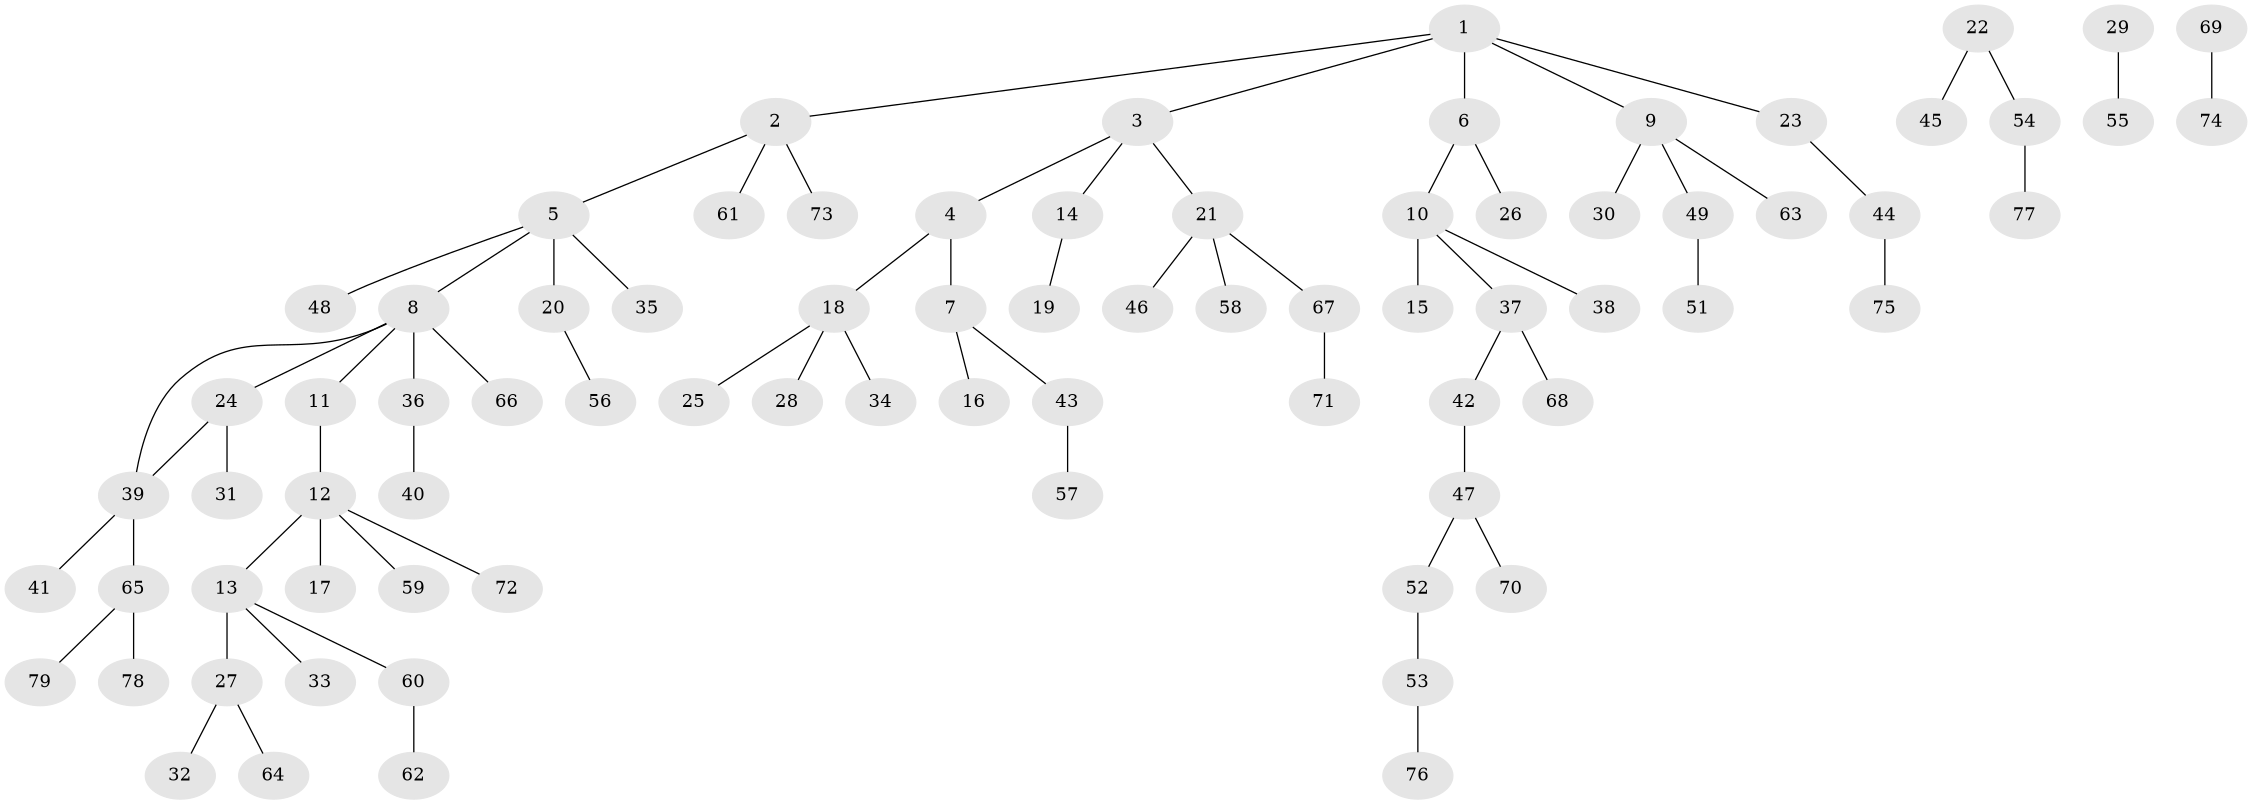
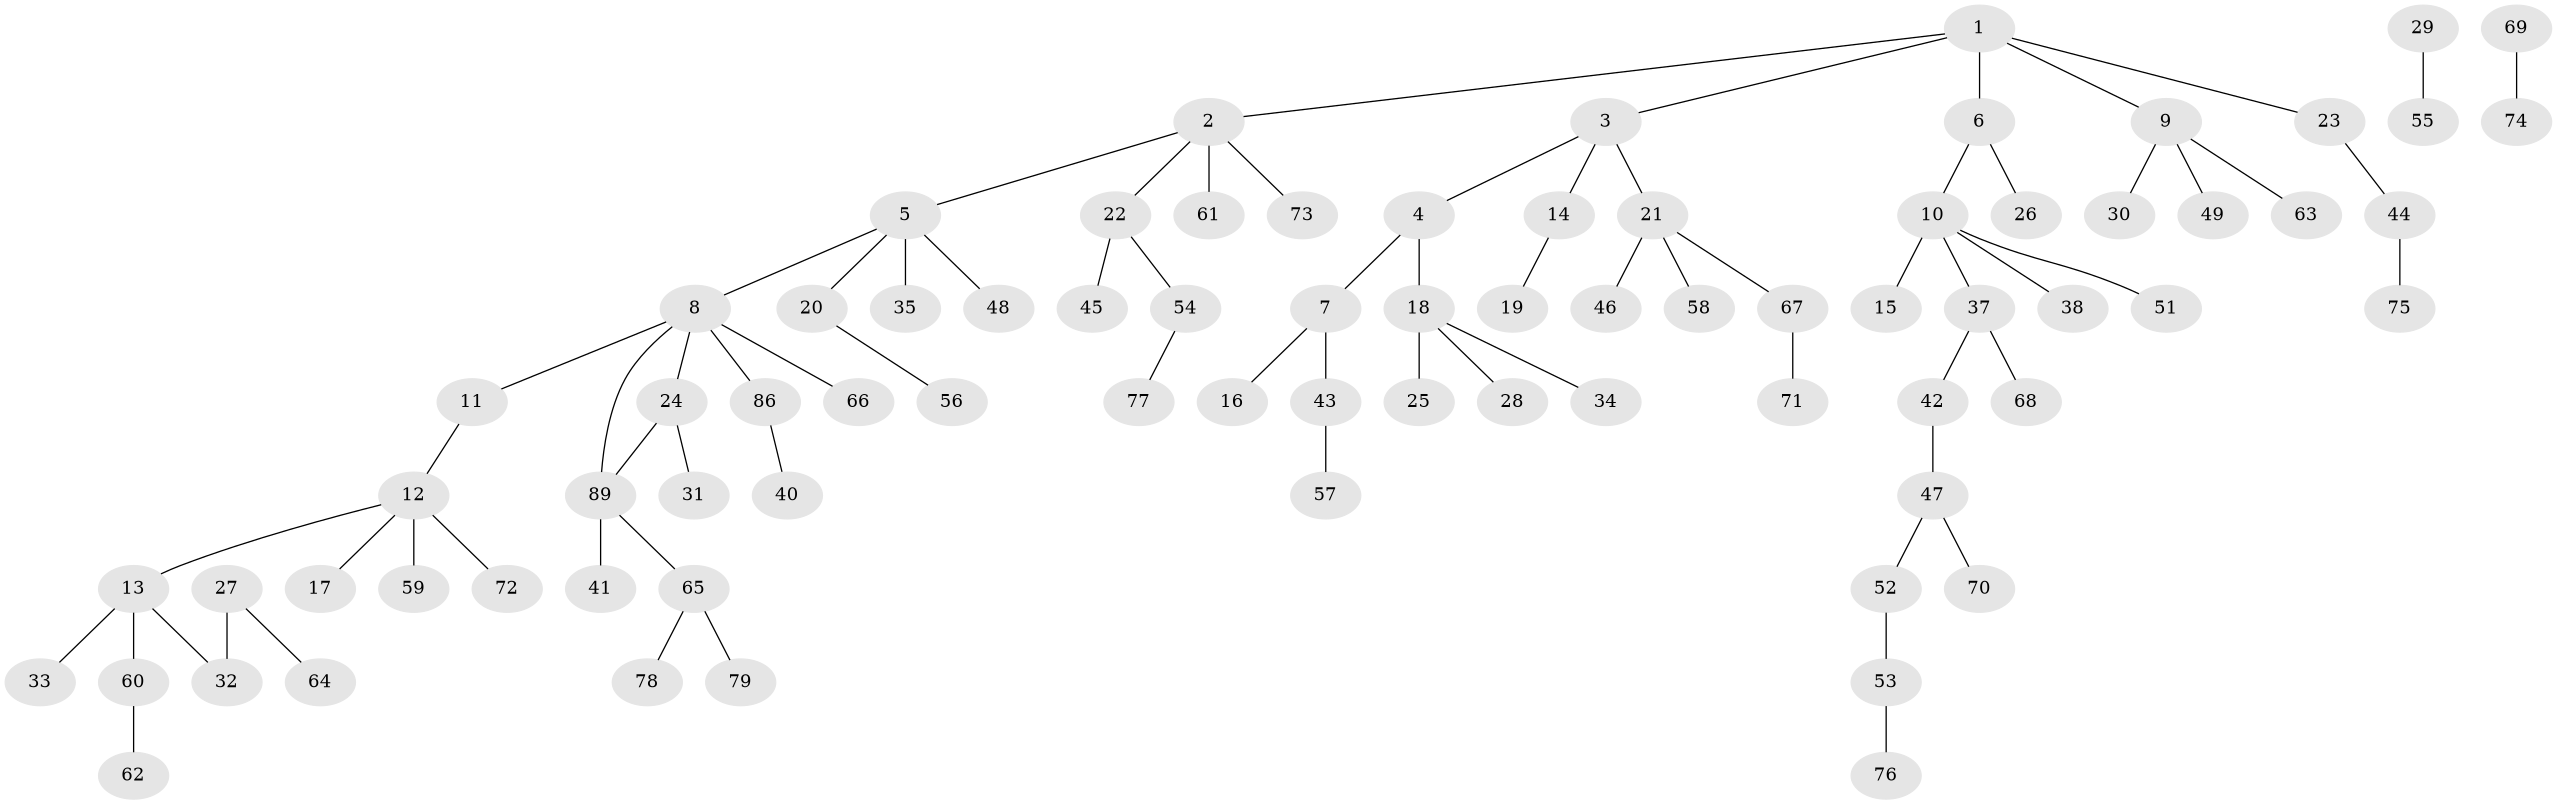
none -> (1162, 168)
(1698, 262) -> (2050, 262)
(414, 402) -> (765, 402)
(134, 496) -> (601, 496)
(227, 636) -> (180, 635)
